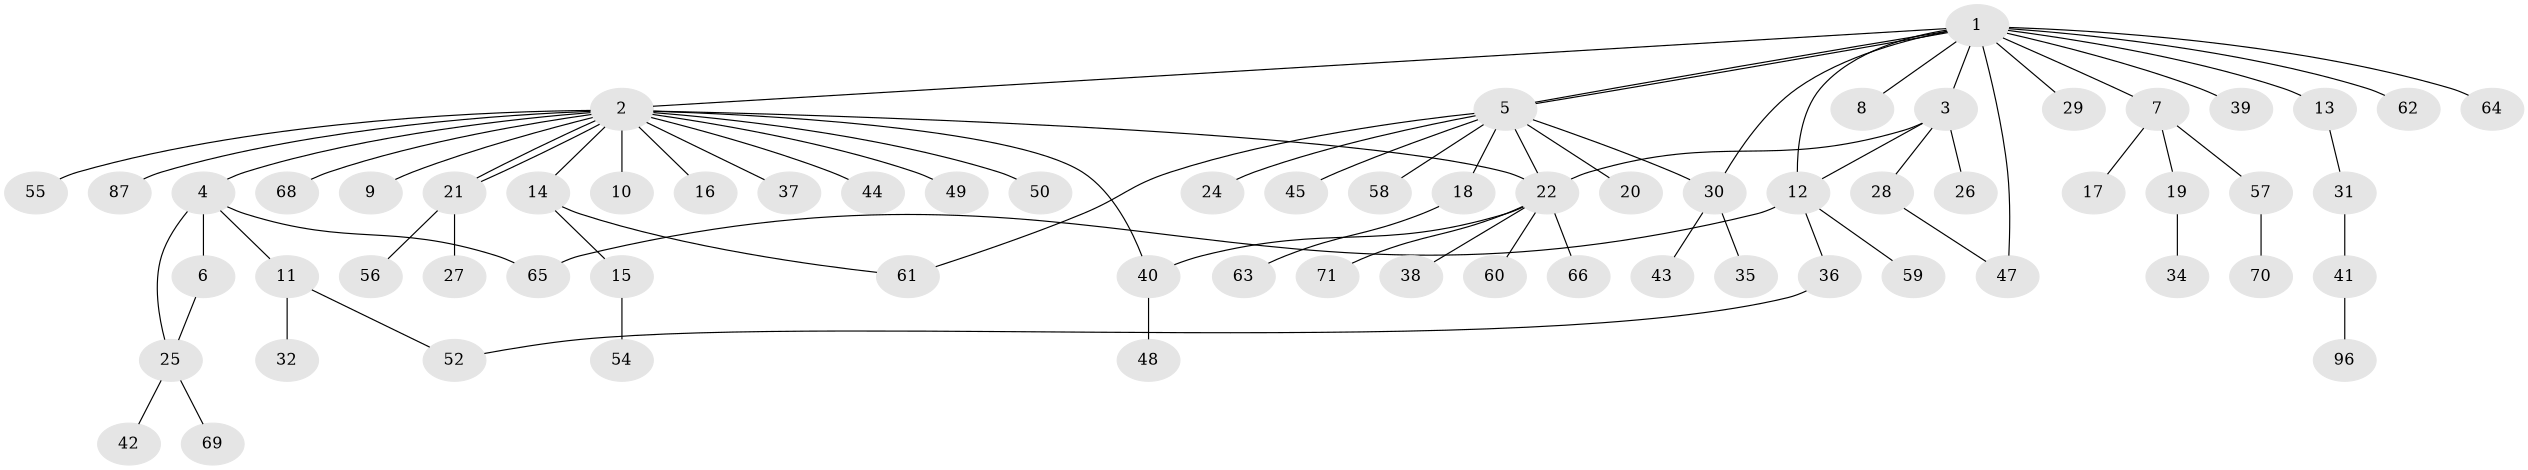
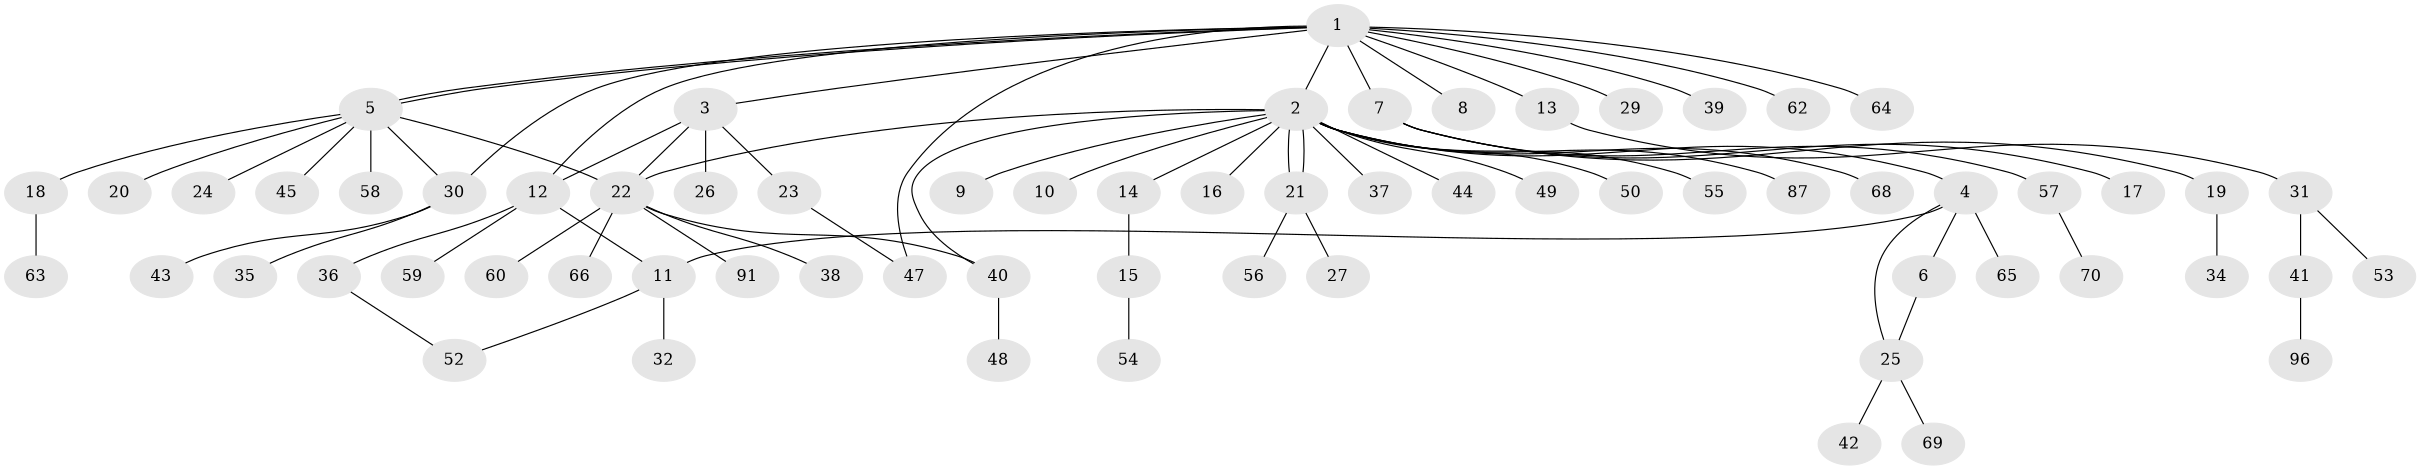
(1882, 193) -> (789, 193)
(1168, 235) -> (595, 231)
(908, 277) -> none
(1328, 277) -> (747, 277)
none -> (2384, 277)
